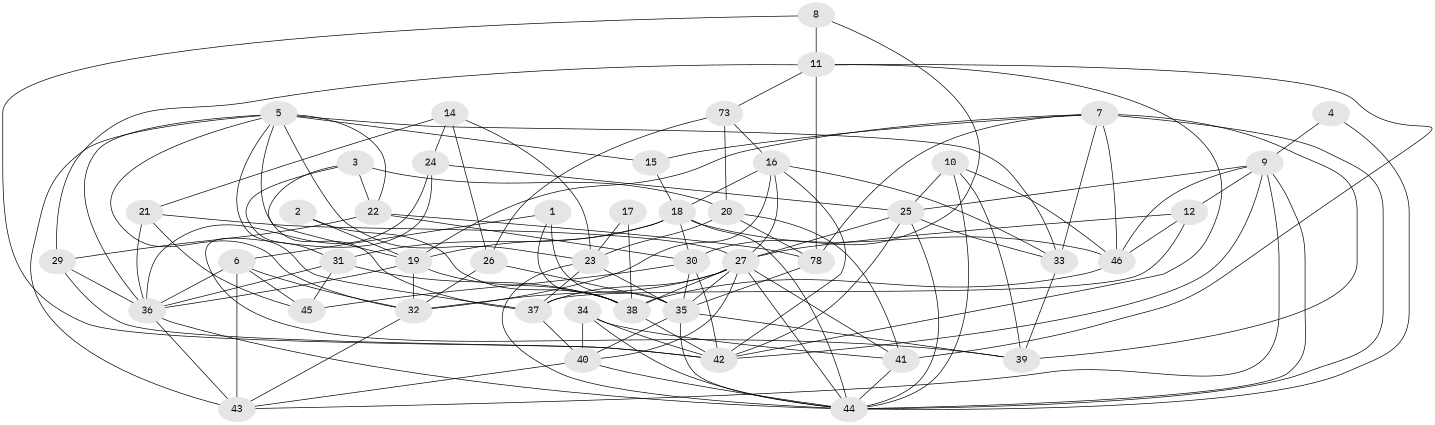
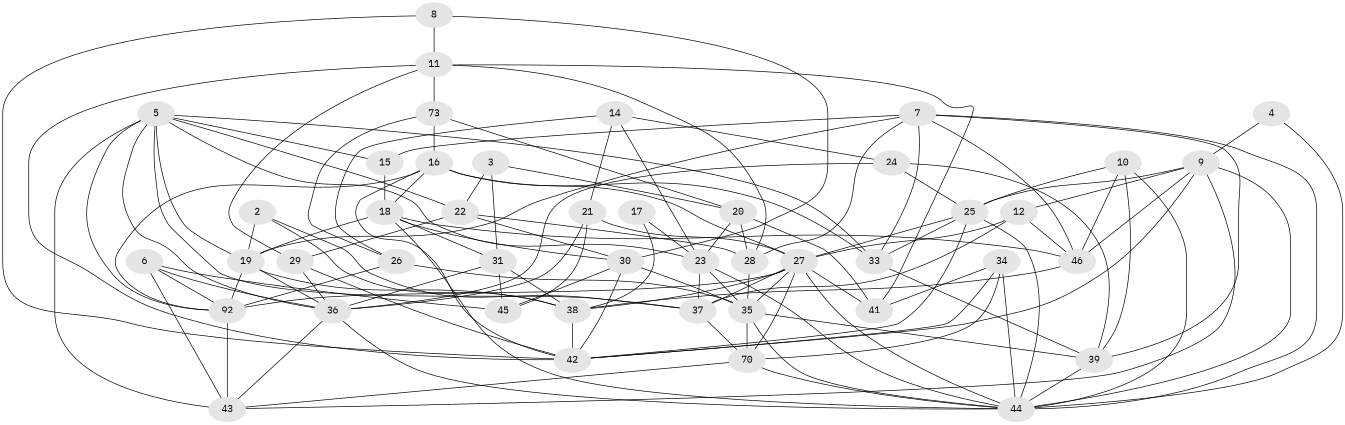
(553, 212) -> none
(372, 257) -> (394, 282)
(816, 262) -> (750, 262)
(414, 311) -> (227, 311)
(583, 360) -> (747, 360)
(877, 383) -> (1055, 385)
